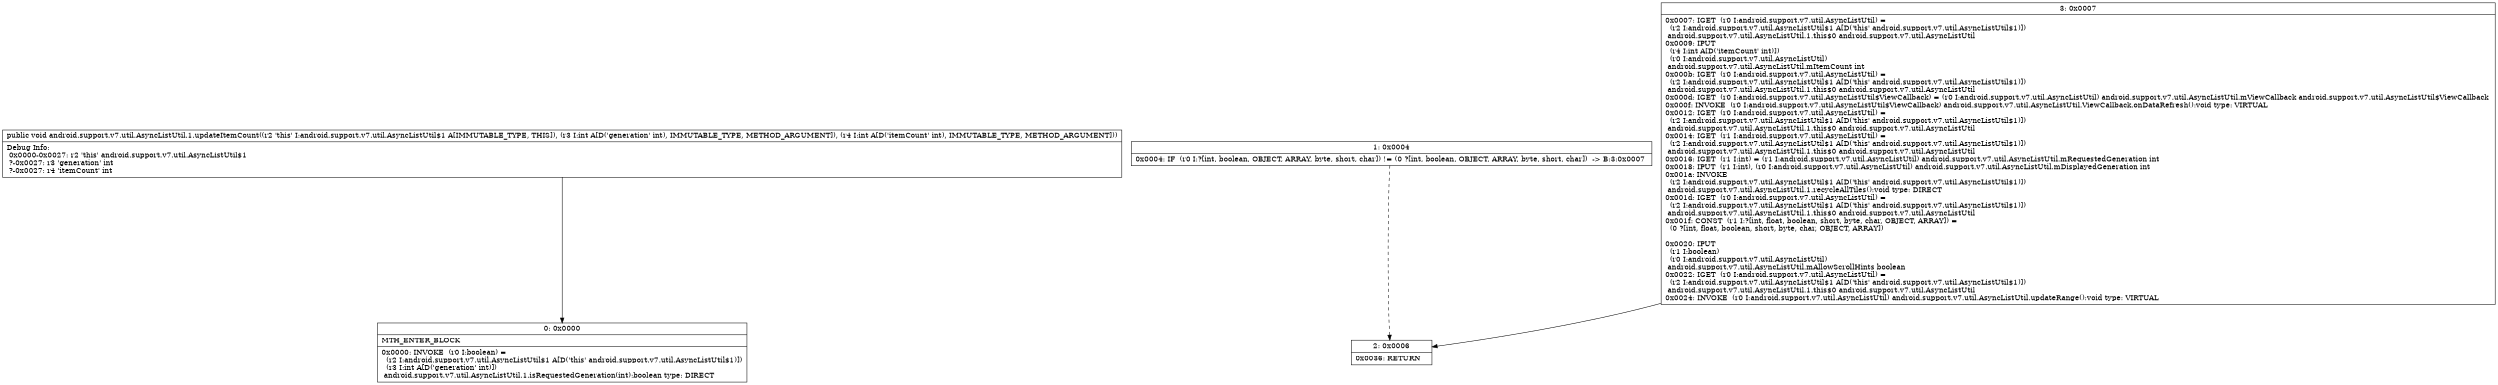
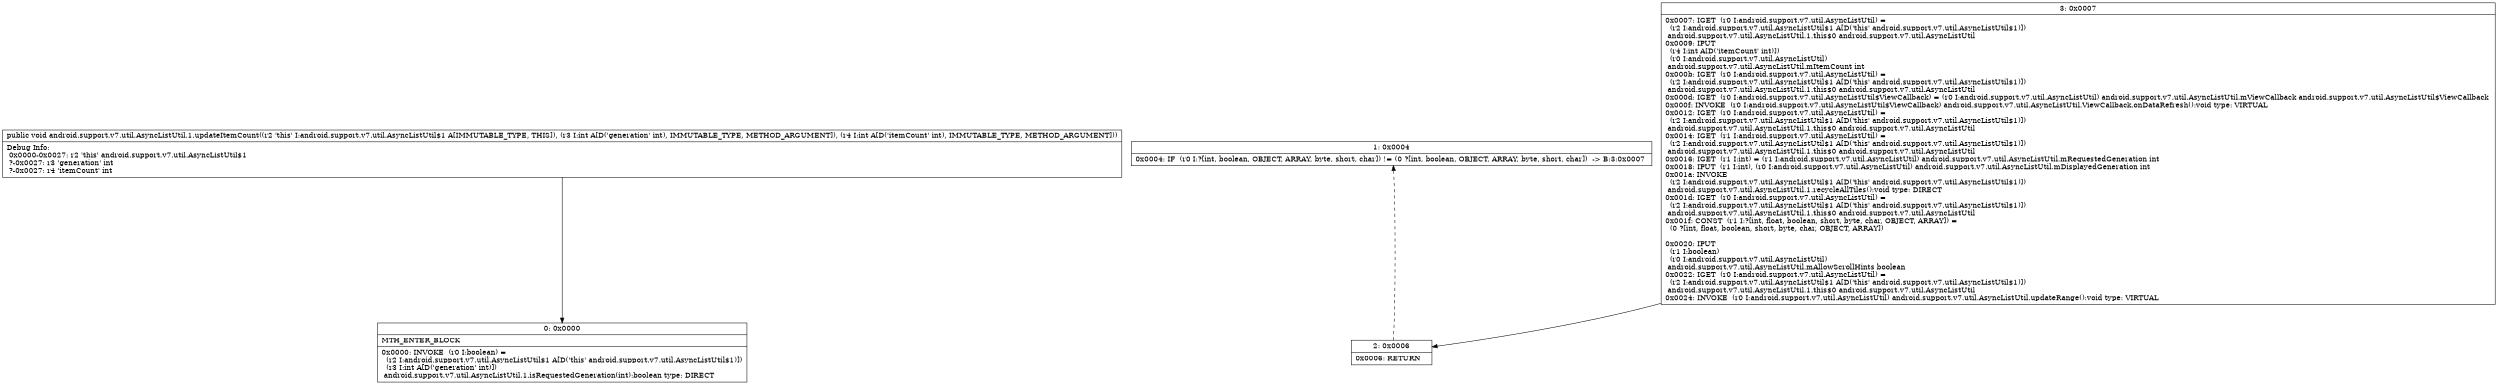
(1388, 250) -> (1395, 256)
(1392, 358) -> (1392, 358)
